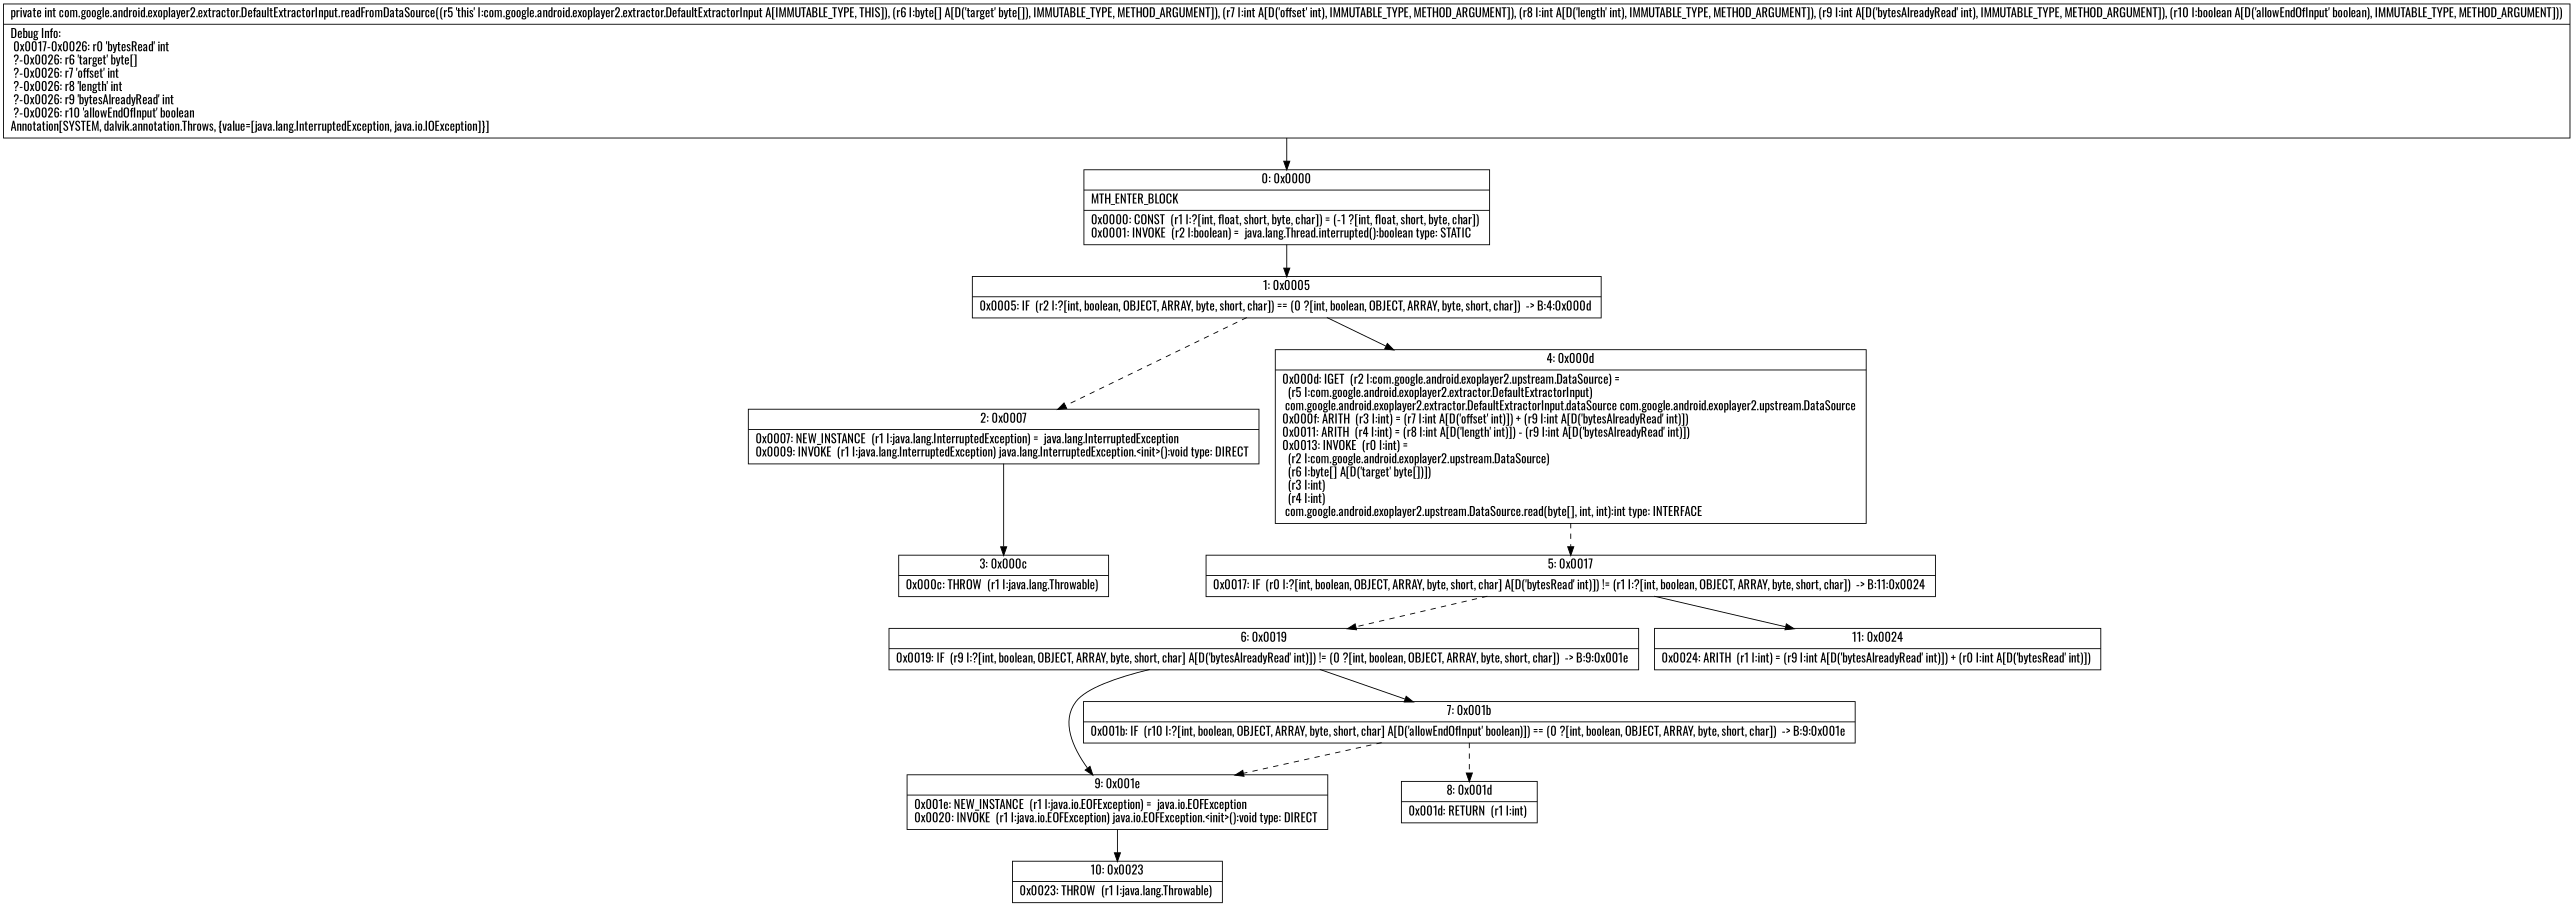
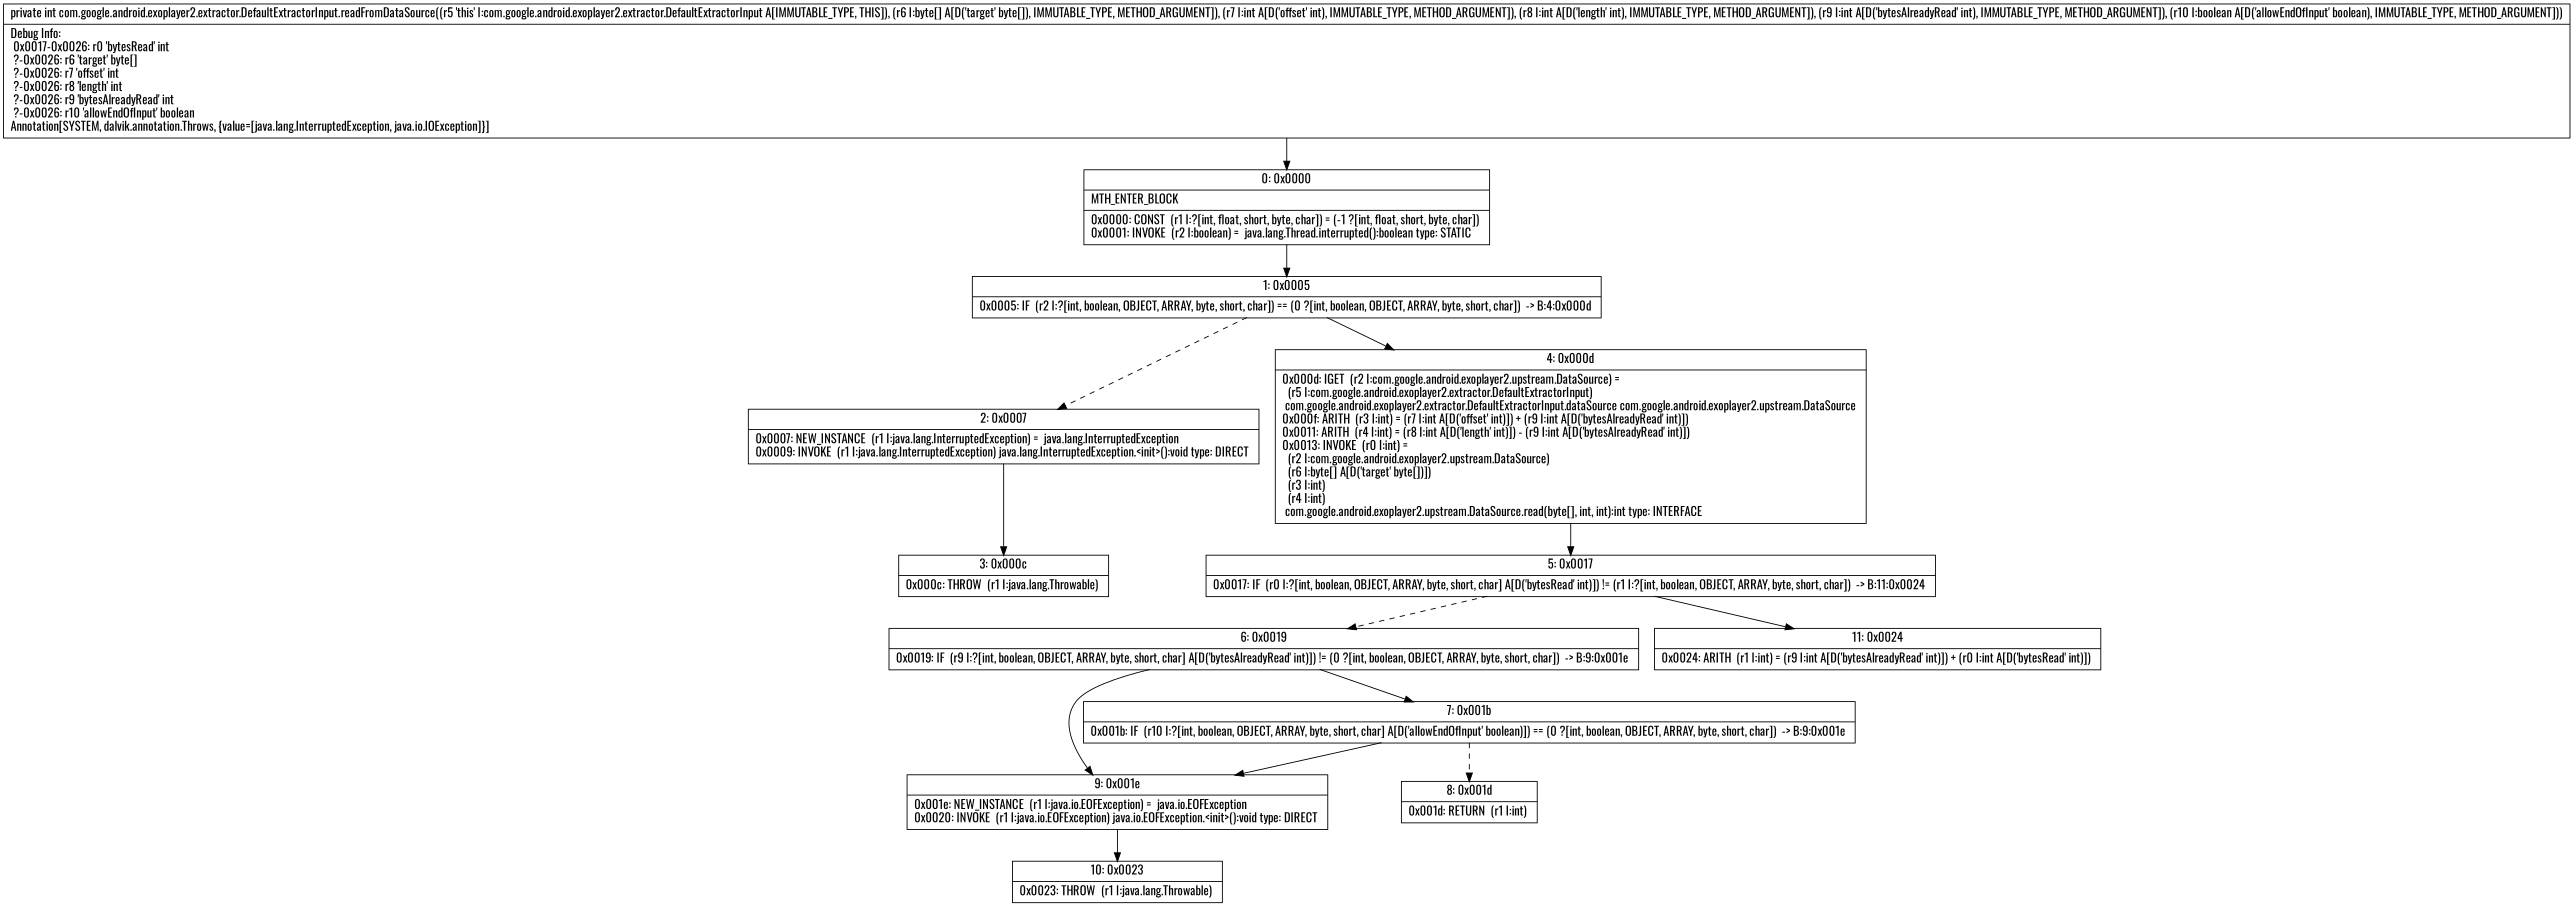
(1571, 535) -> (1571, 535)
(1313, 758) -> (1313, 758)
